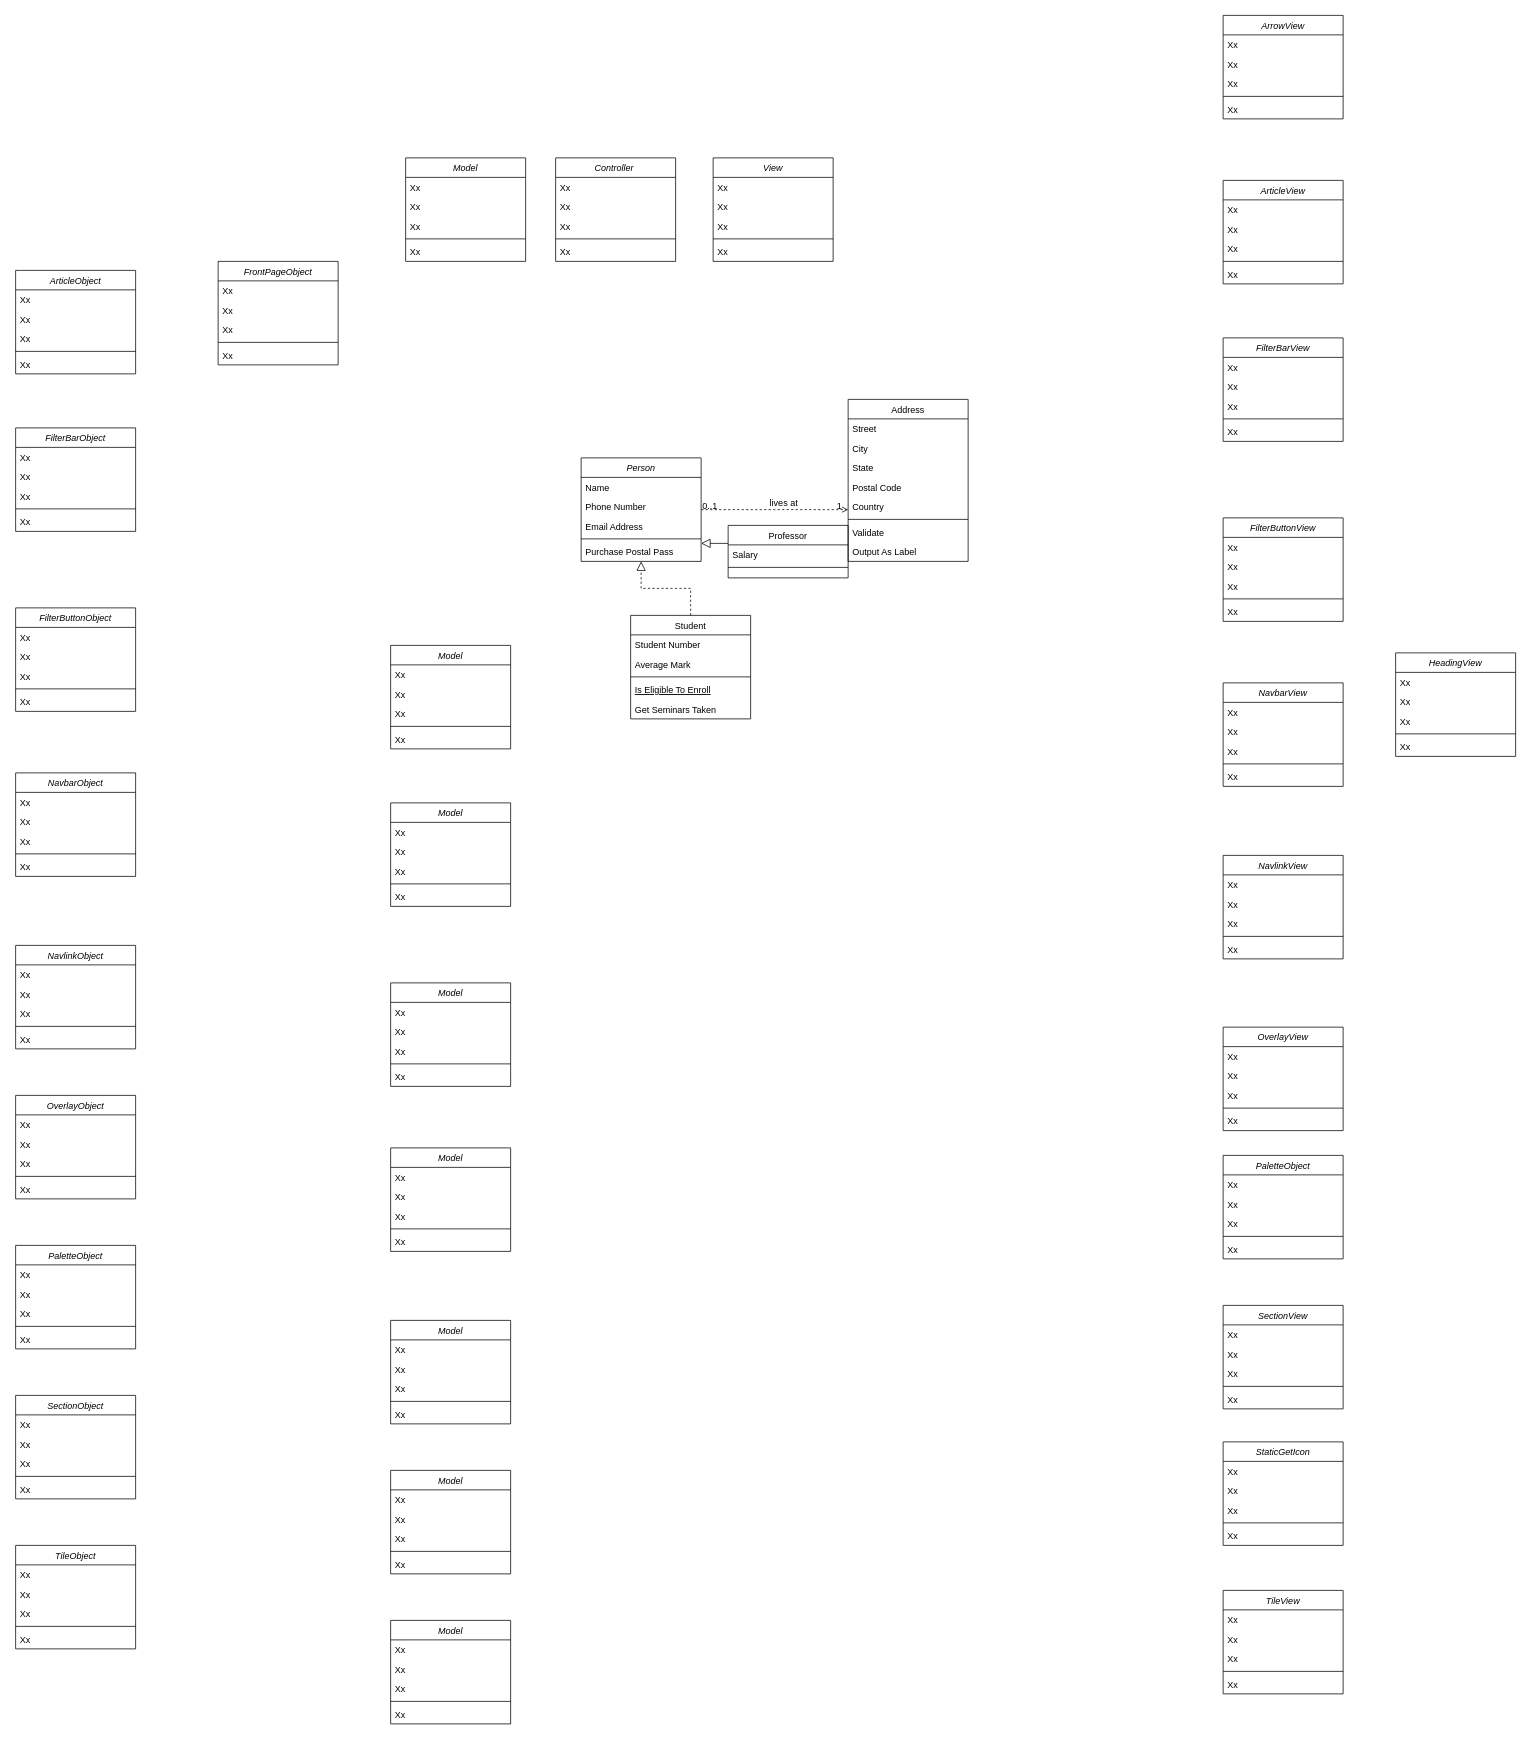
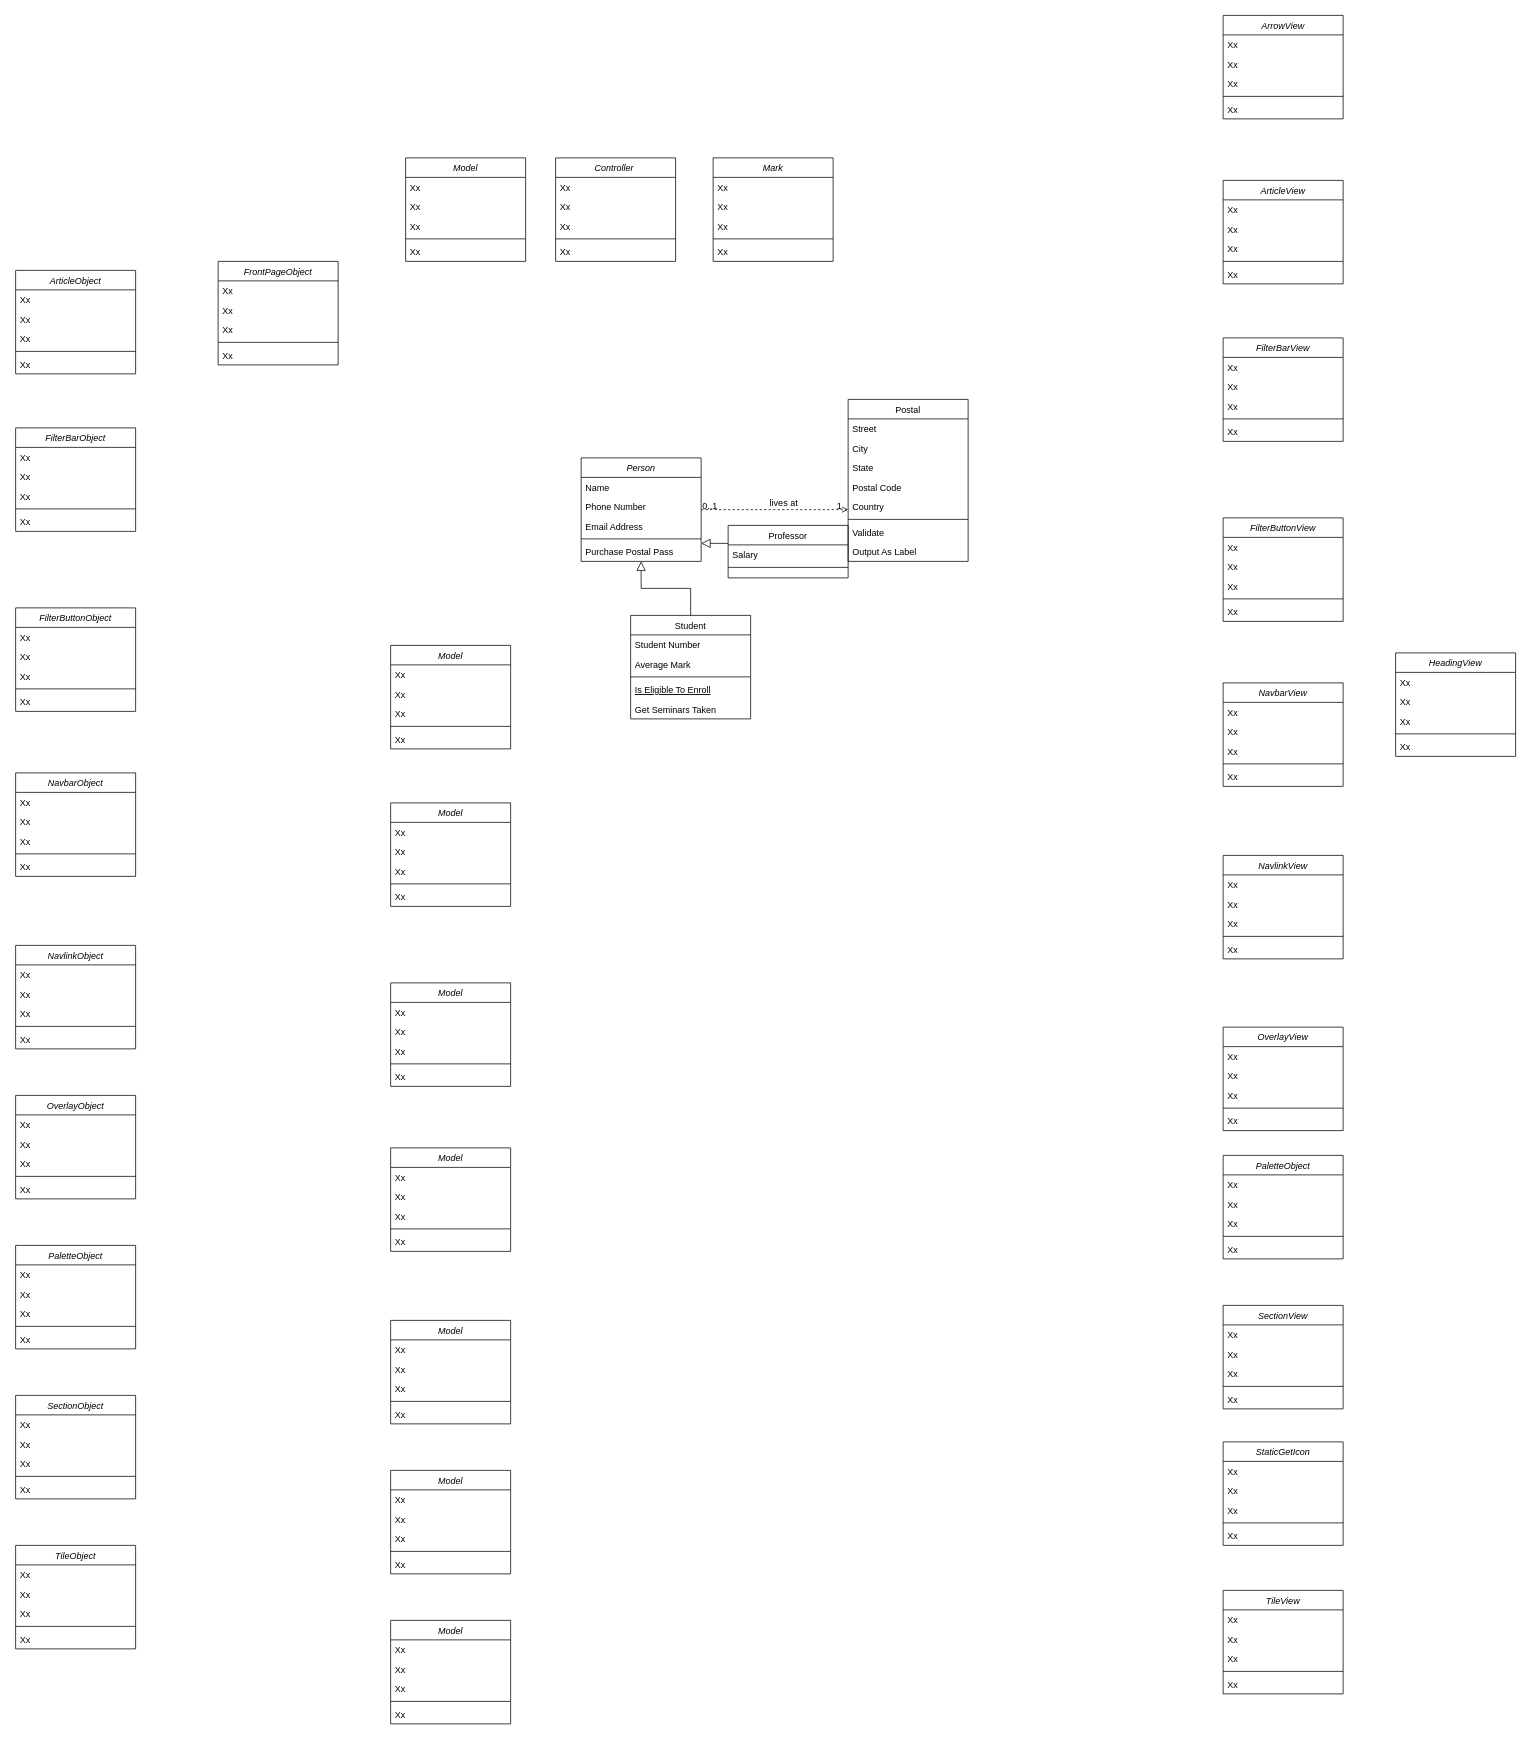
(773, 168) -> (773, 168)
(908, 410) -> (908, 410)
(670, 588) -> (670, 588)
